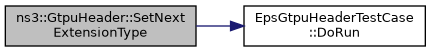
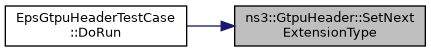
(213, 26) -> (204, 26)
